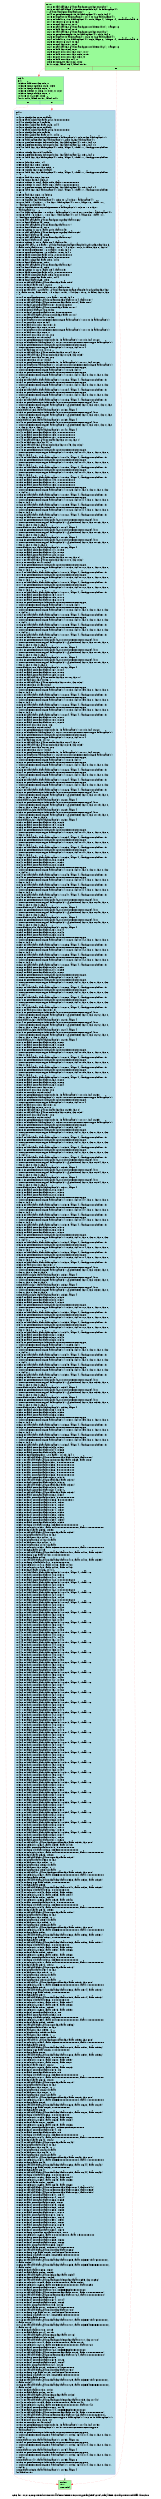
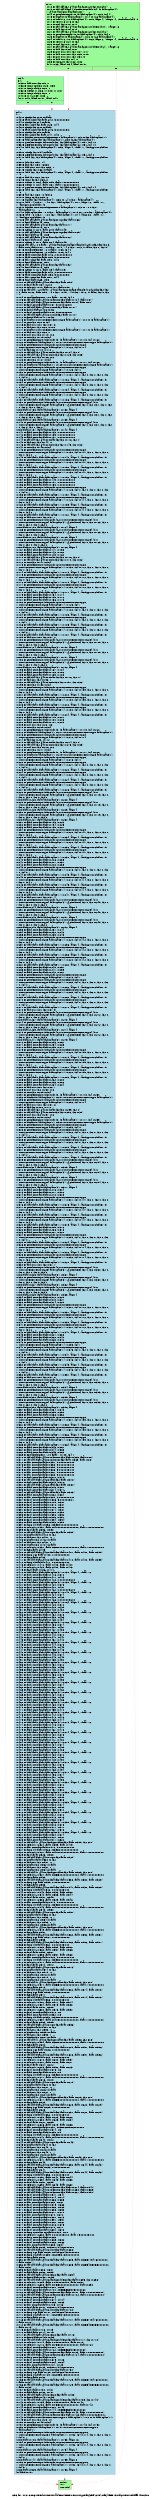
(41, 71) -> (69, 90)
